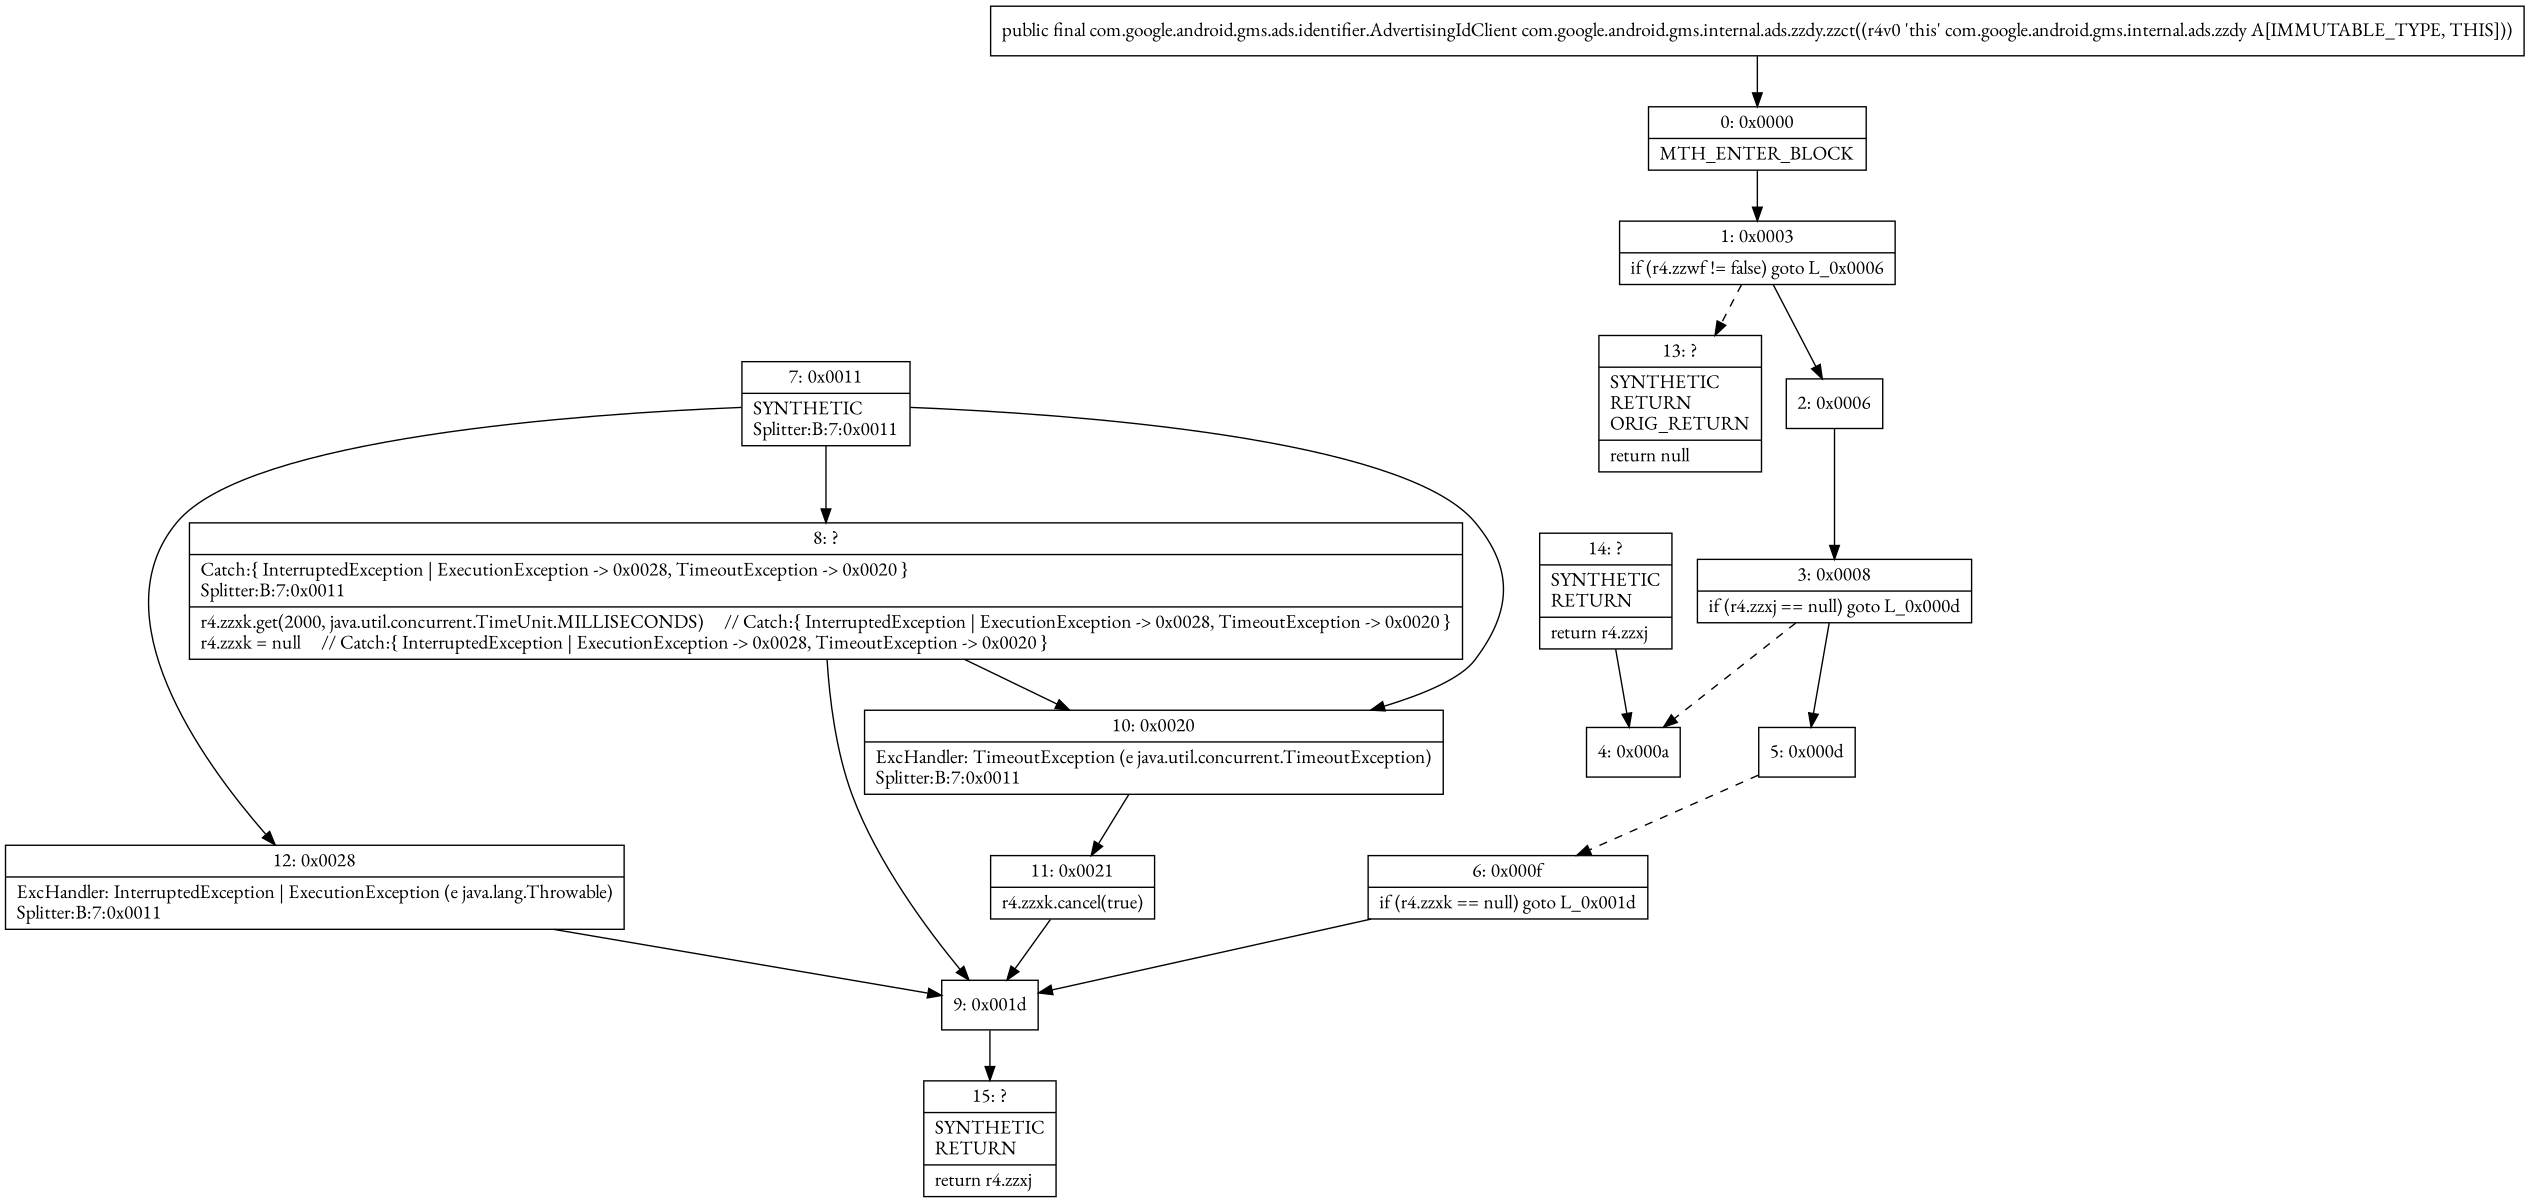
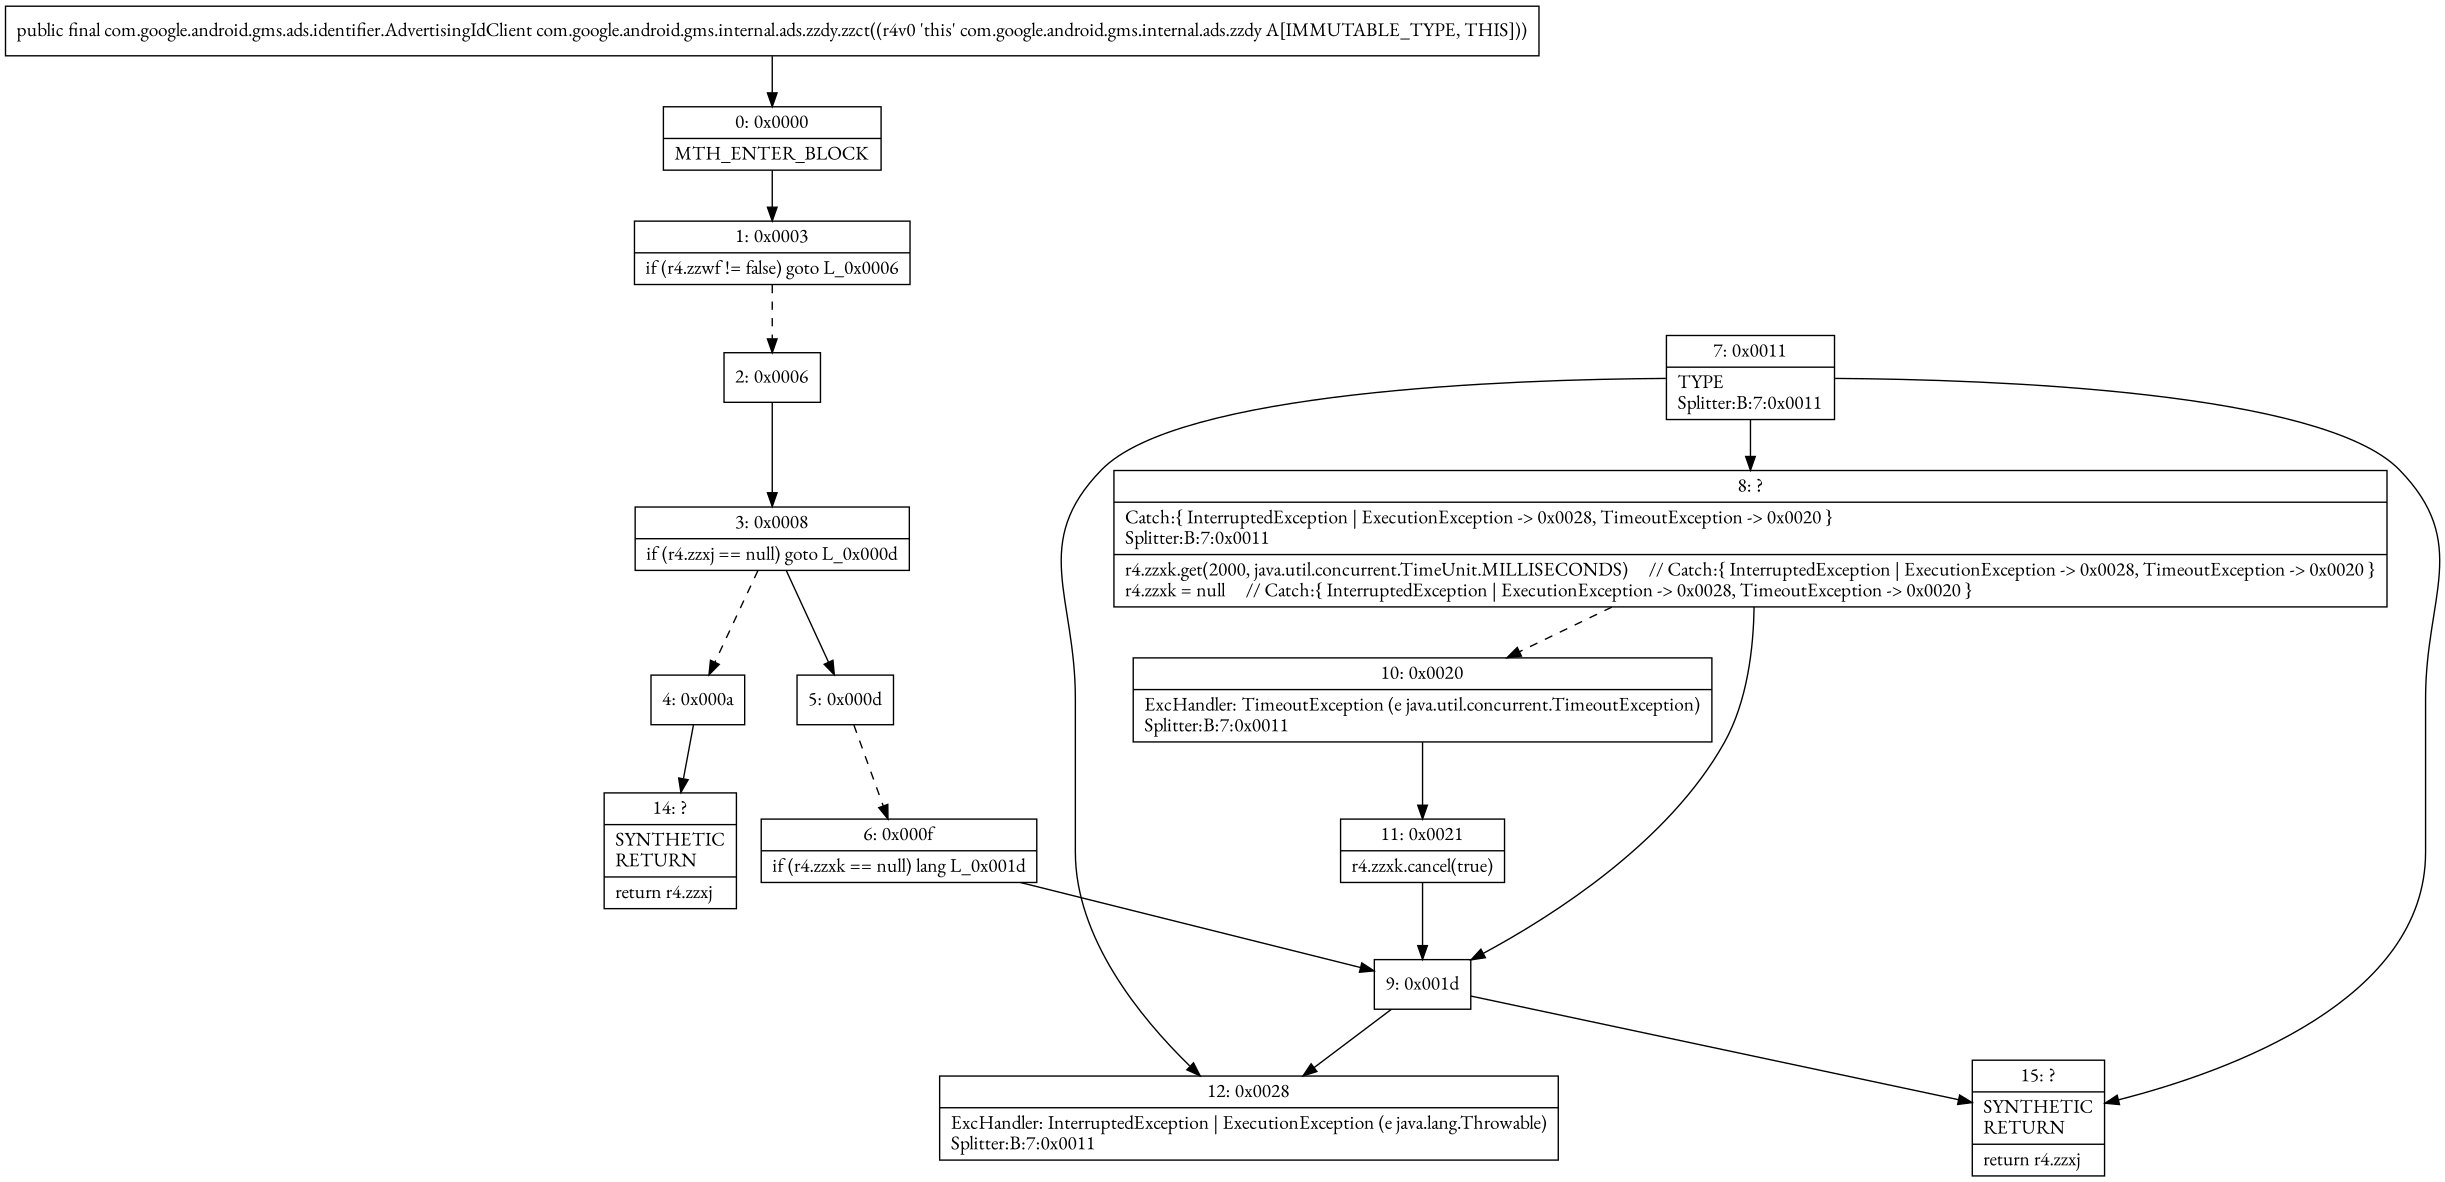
(1795, 326) -> (772, 312)
(1680, 404) -> none
(808, 409) -> (1701, 382)
(1327, 455) -> (2439, 578)
(1621, 681) -> (688, 752)
(1011, 682) -> (1566, 629)
(1508, 902) -> (899, 866)
(741, 961) -> (1353, 1039)
